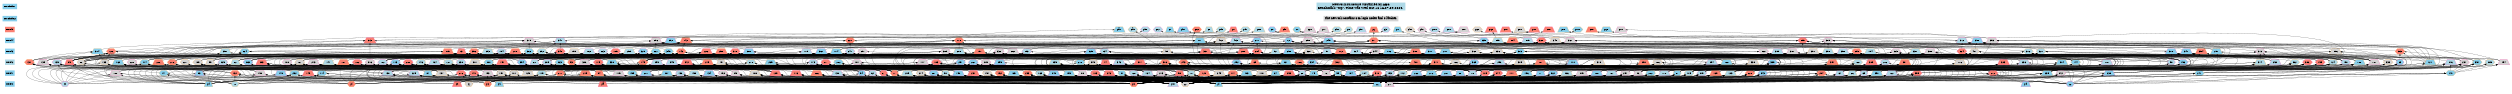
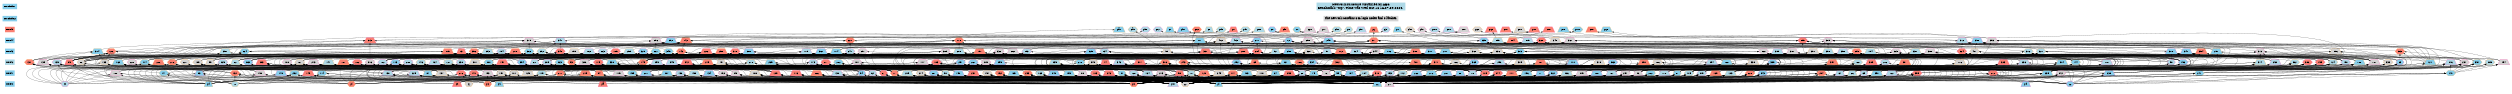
(1621, 30) -> none
(408, 62) -> (408, 62)
none -> (1613, 62)
